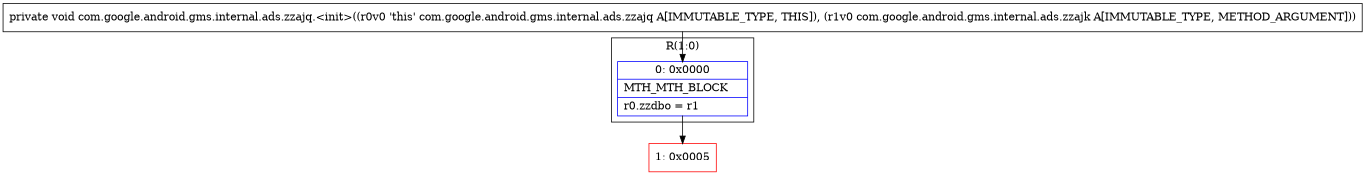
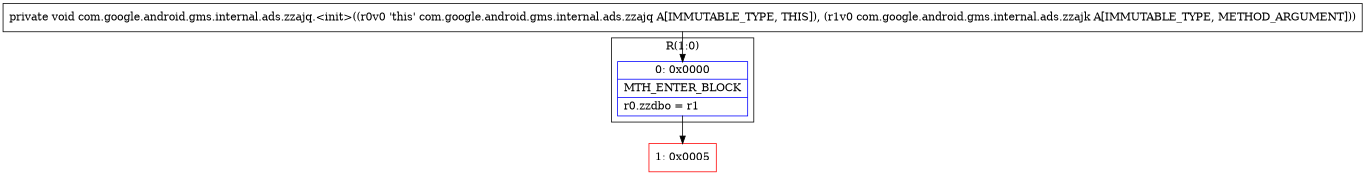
(676, 88) -> (683, 88)
